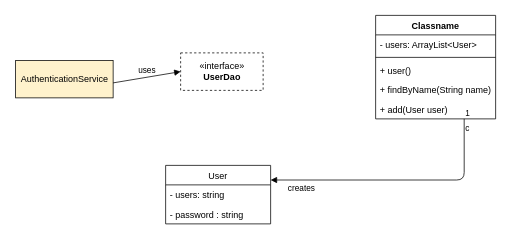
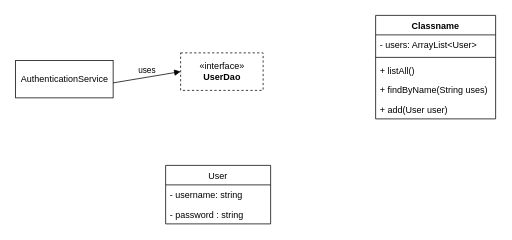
(398, 71) -> (401, 71)
(64, 79) -> (64, 79)
(438, 90) -> (438, 90)
(464, 151) -> none
(203, 195) -> (210, 195)
